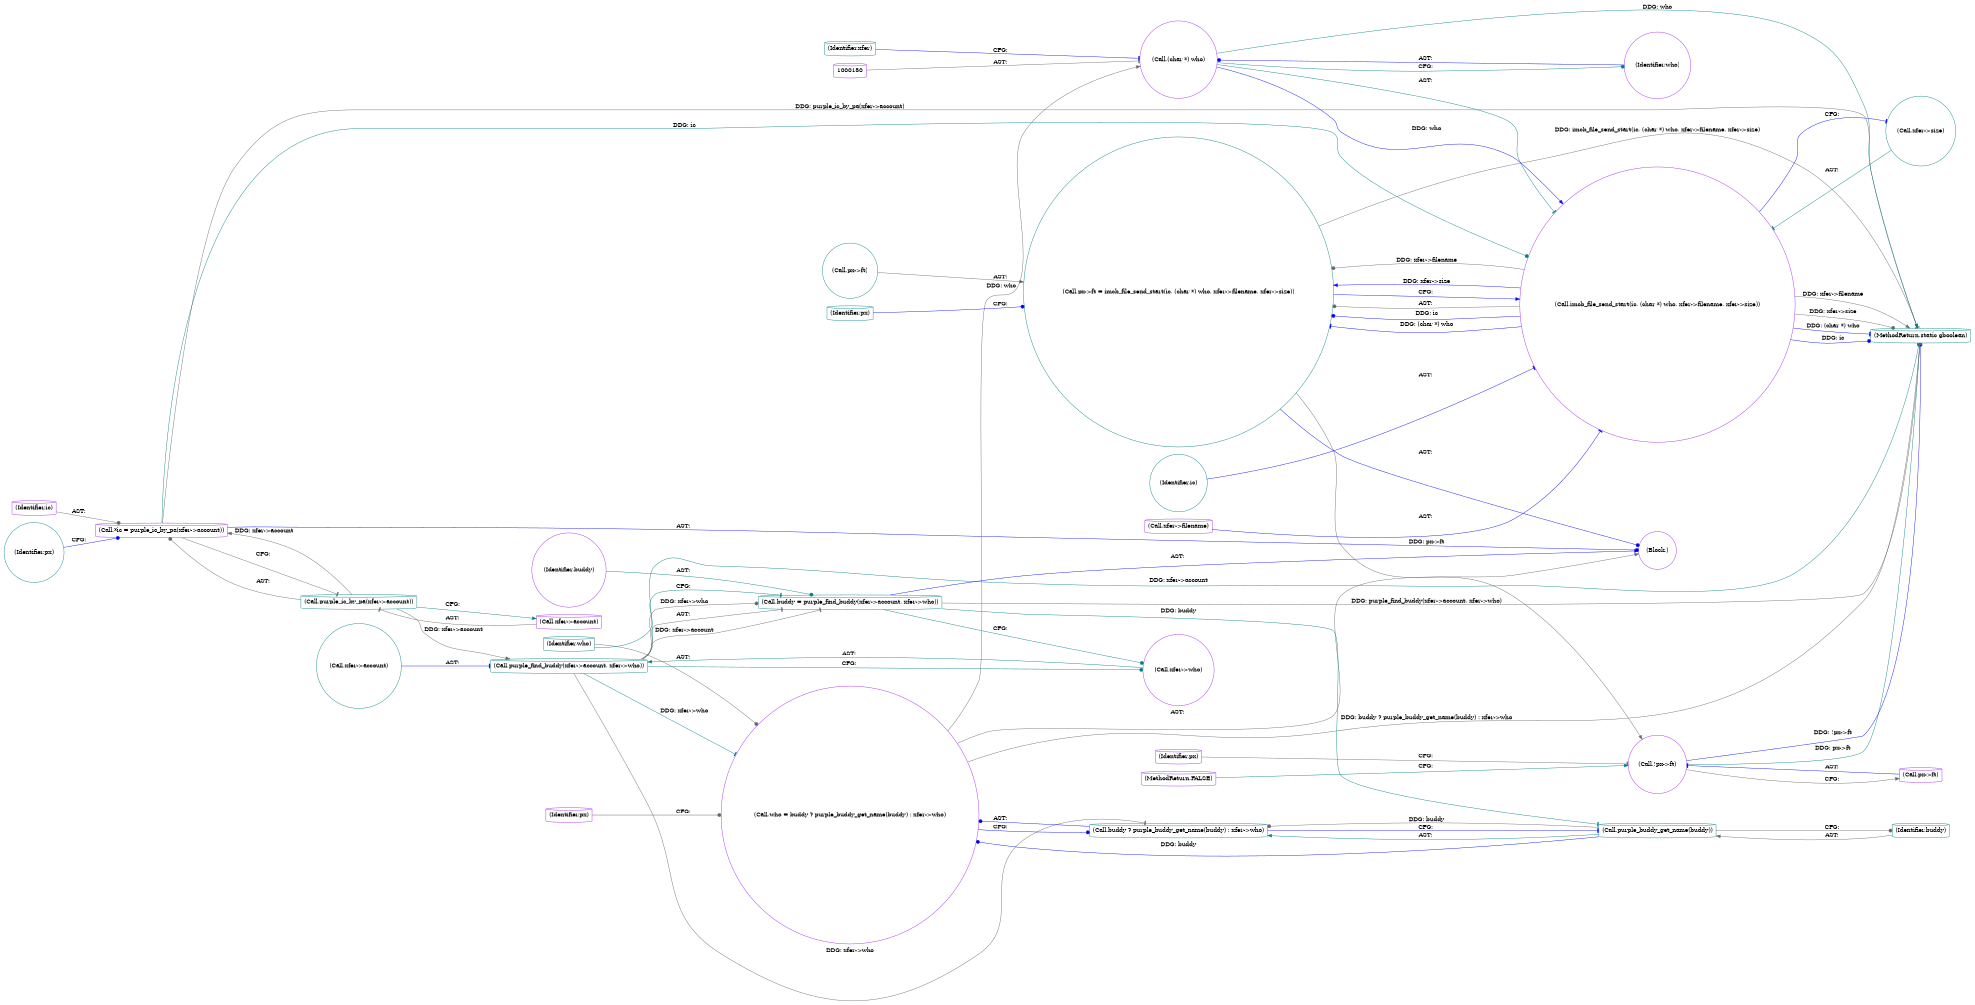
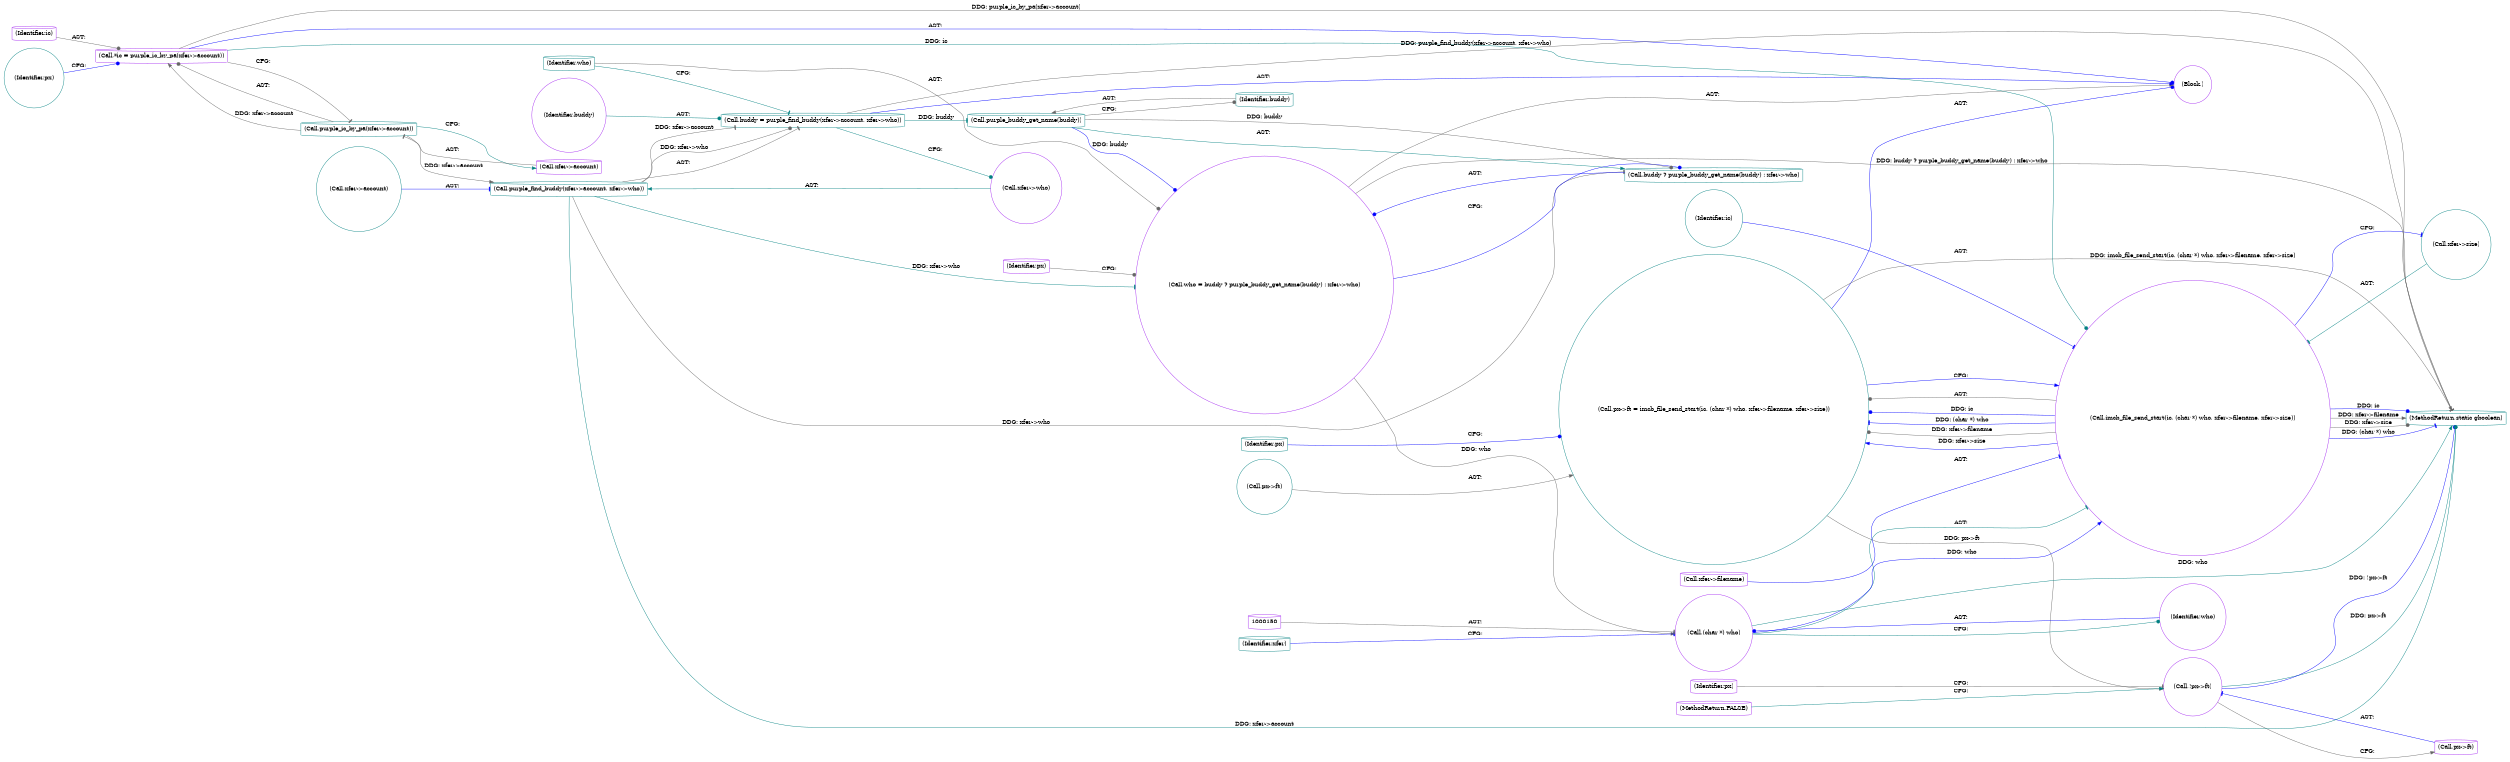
(894, 668) -> none
(1432, 831) -> none
